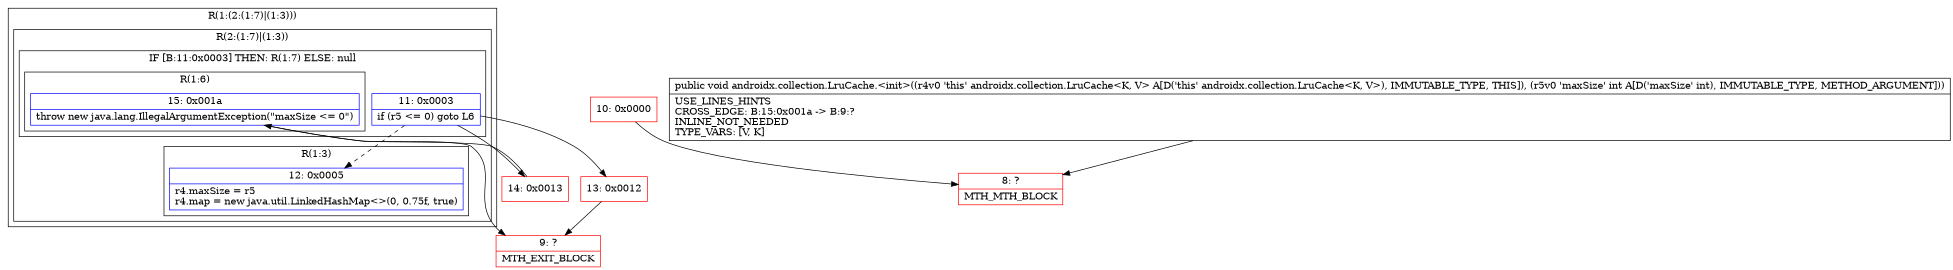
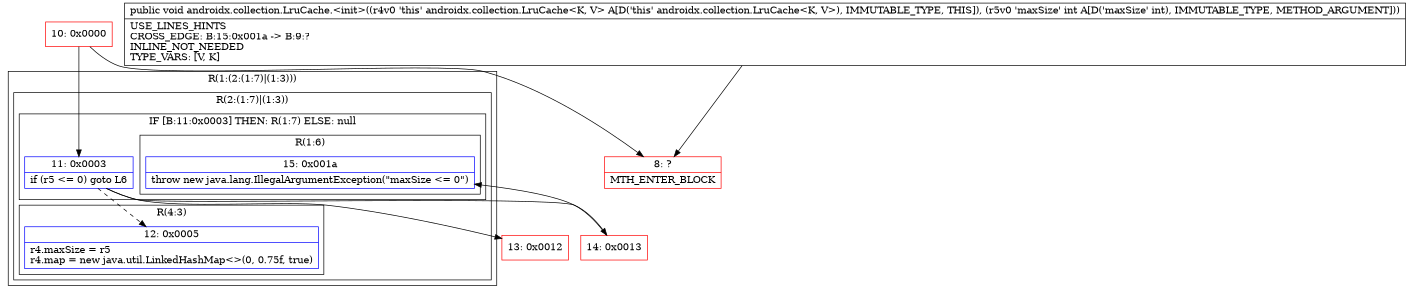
none -> (79, 98)
(316, 154) -> (172, 213)
(1011, 197) -> (663, 180)
(548, 251) -> none
